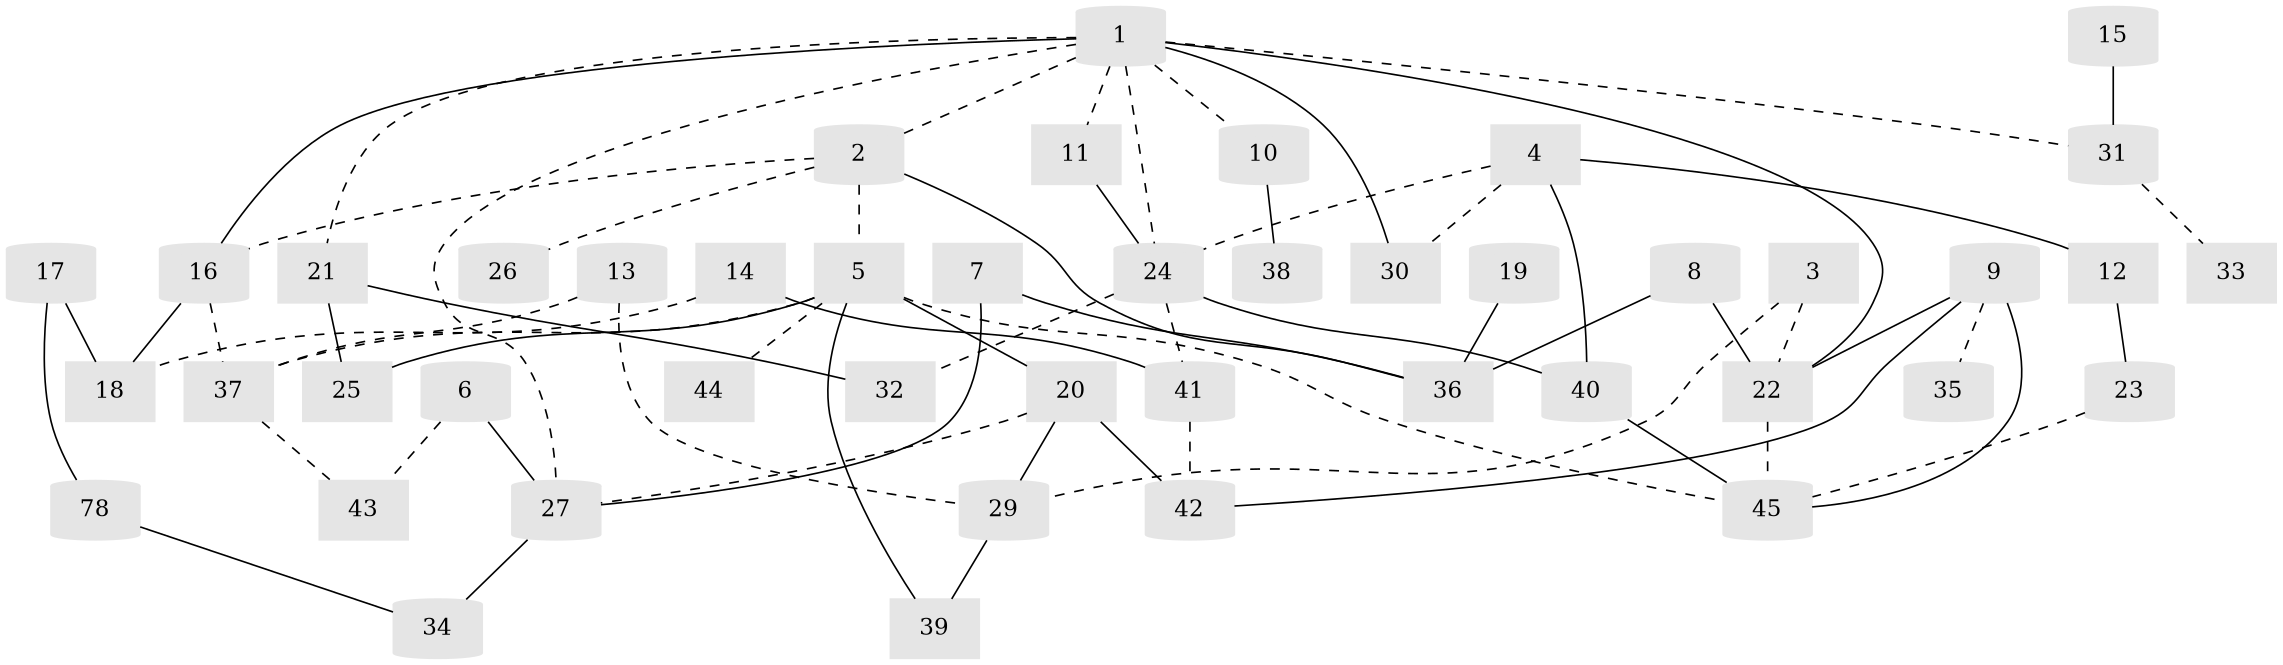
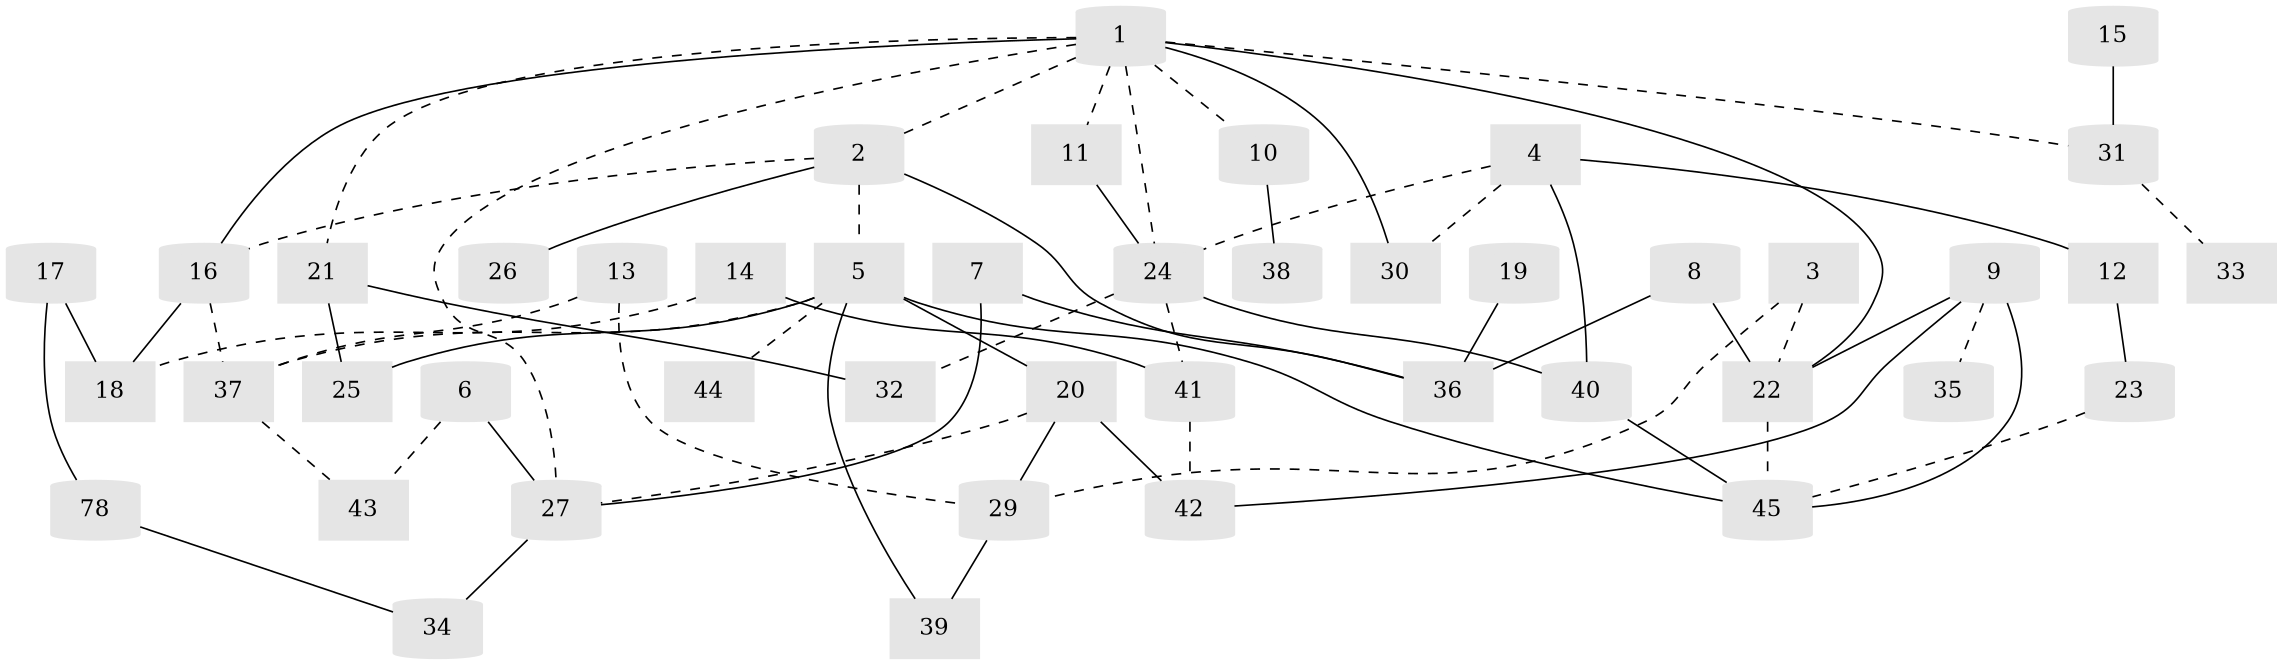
(680, 204) -> (680, 204)
(1315, 389) -> (1315, 389)
